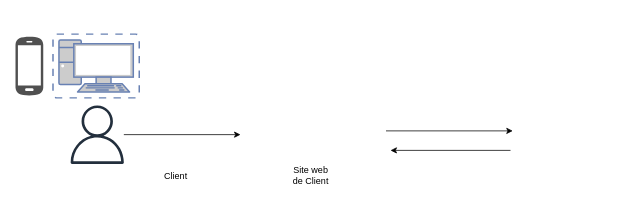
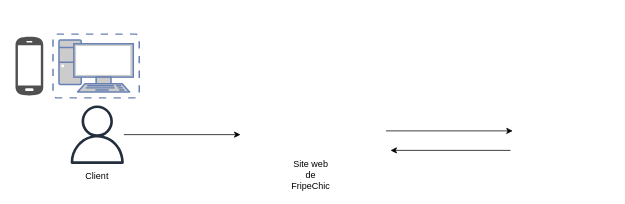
(311, 175) -> (311, 175)
(176, 177) -> (97, 177)
